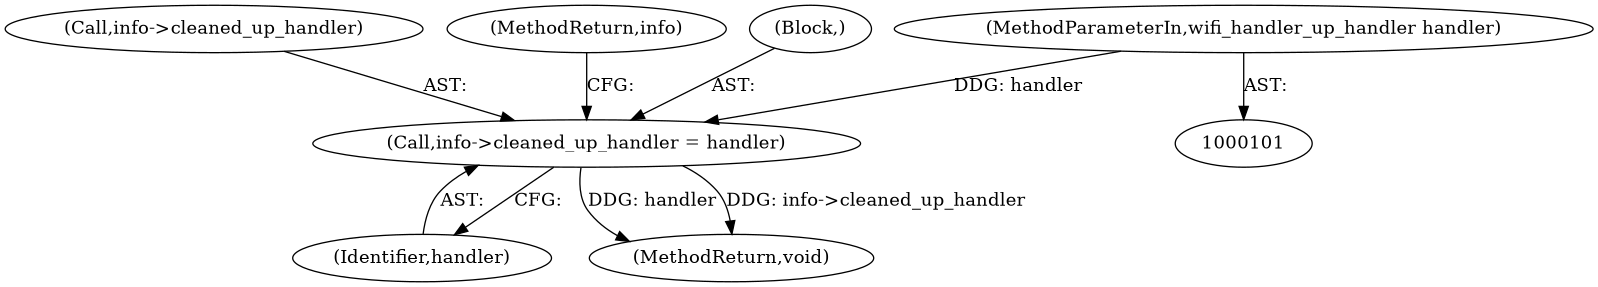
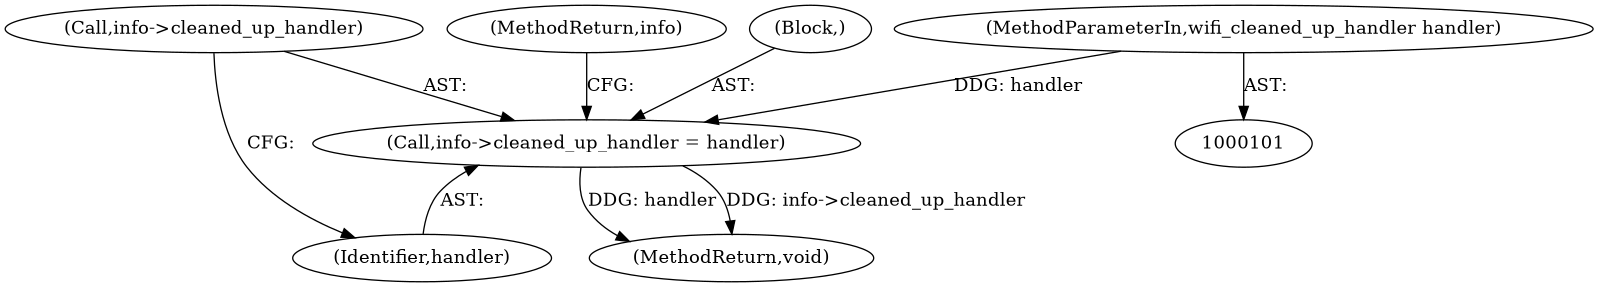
(1244, 29) -> (1244, 29)
(510, 197) -> (246, 166)
